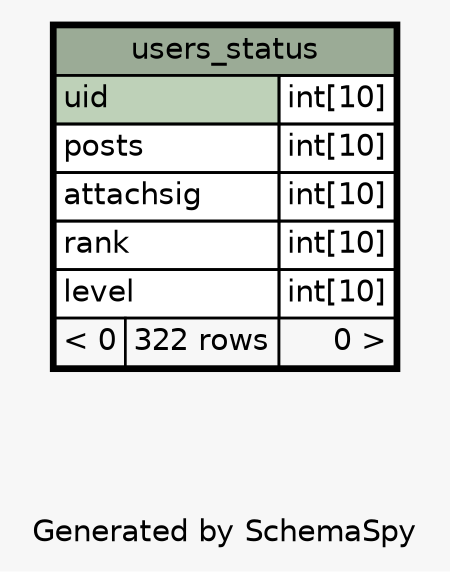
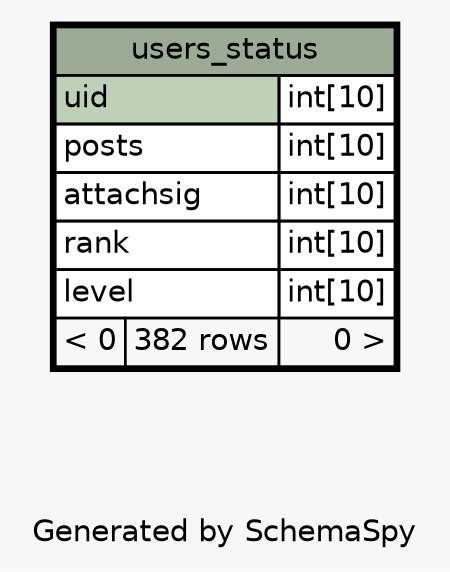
(202, 341) -> (202, 341)
